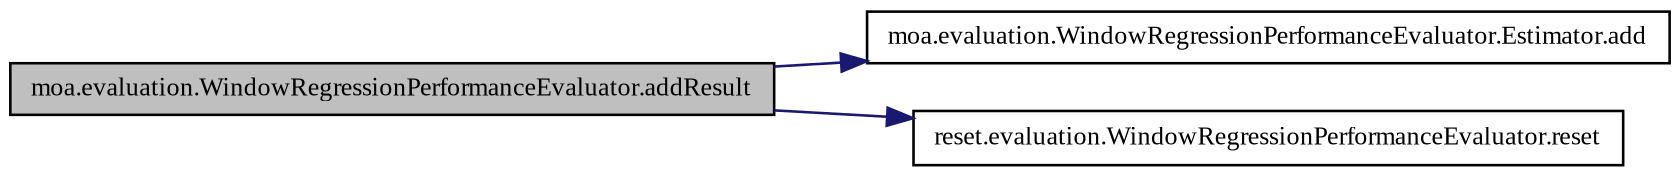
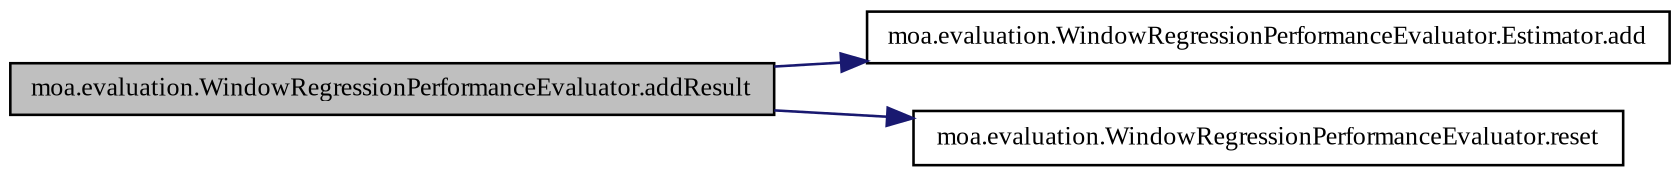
(1268, 138) -> (1268, 138)
